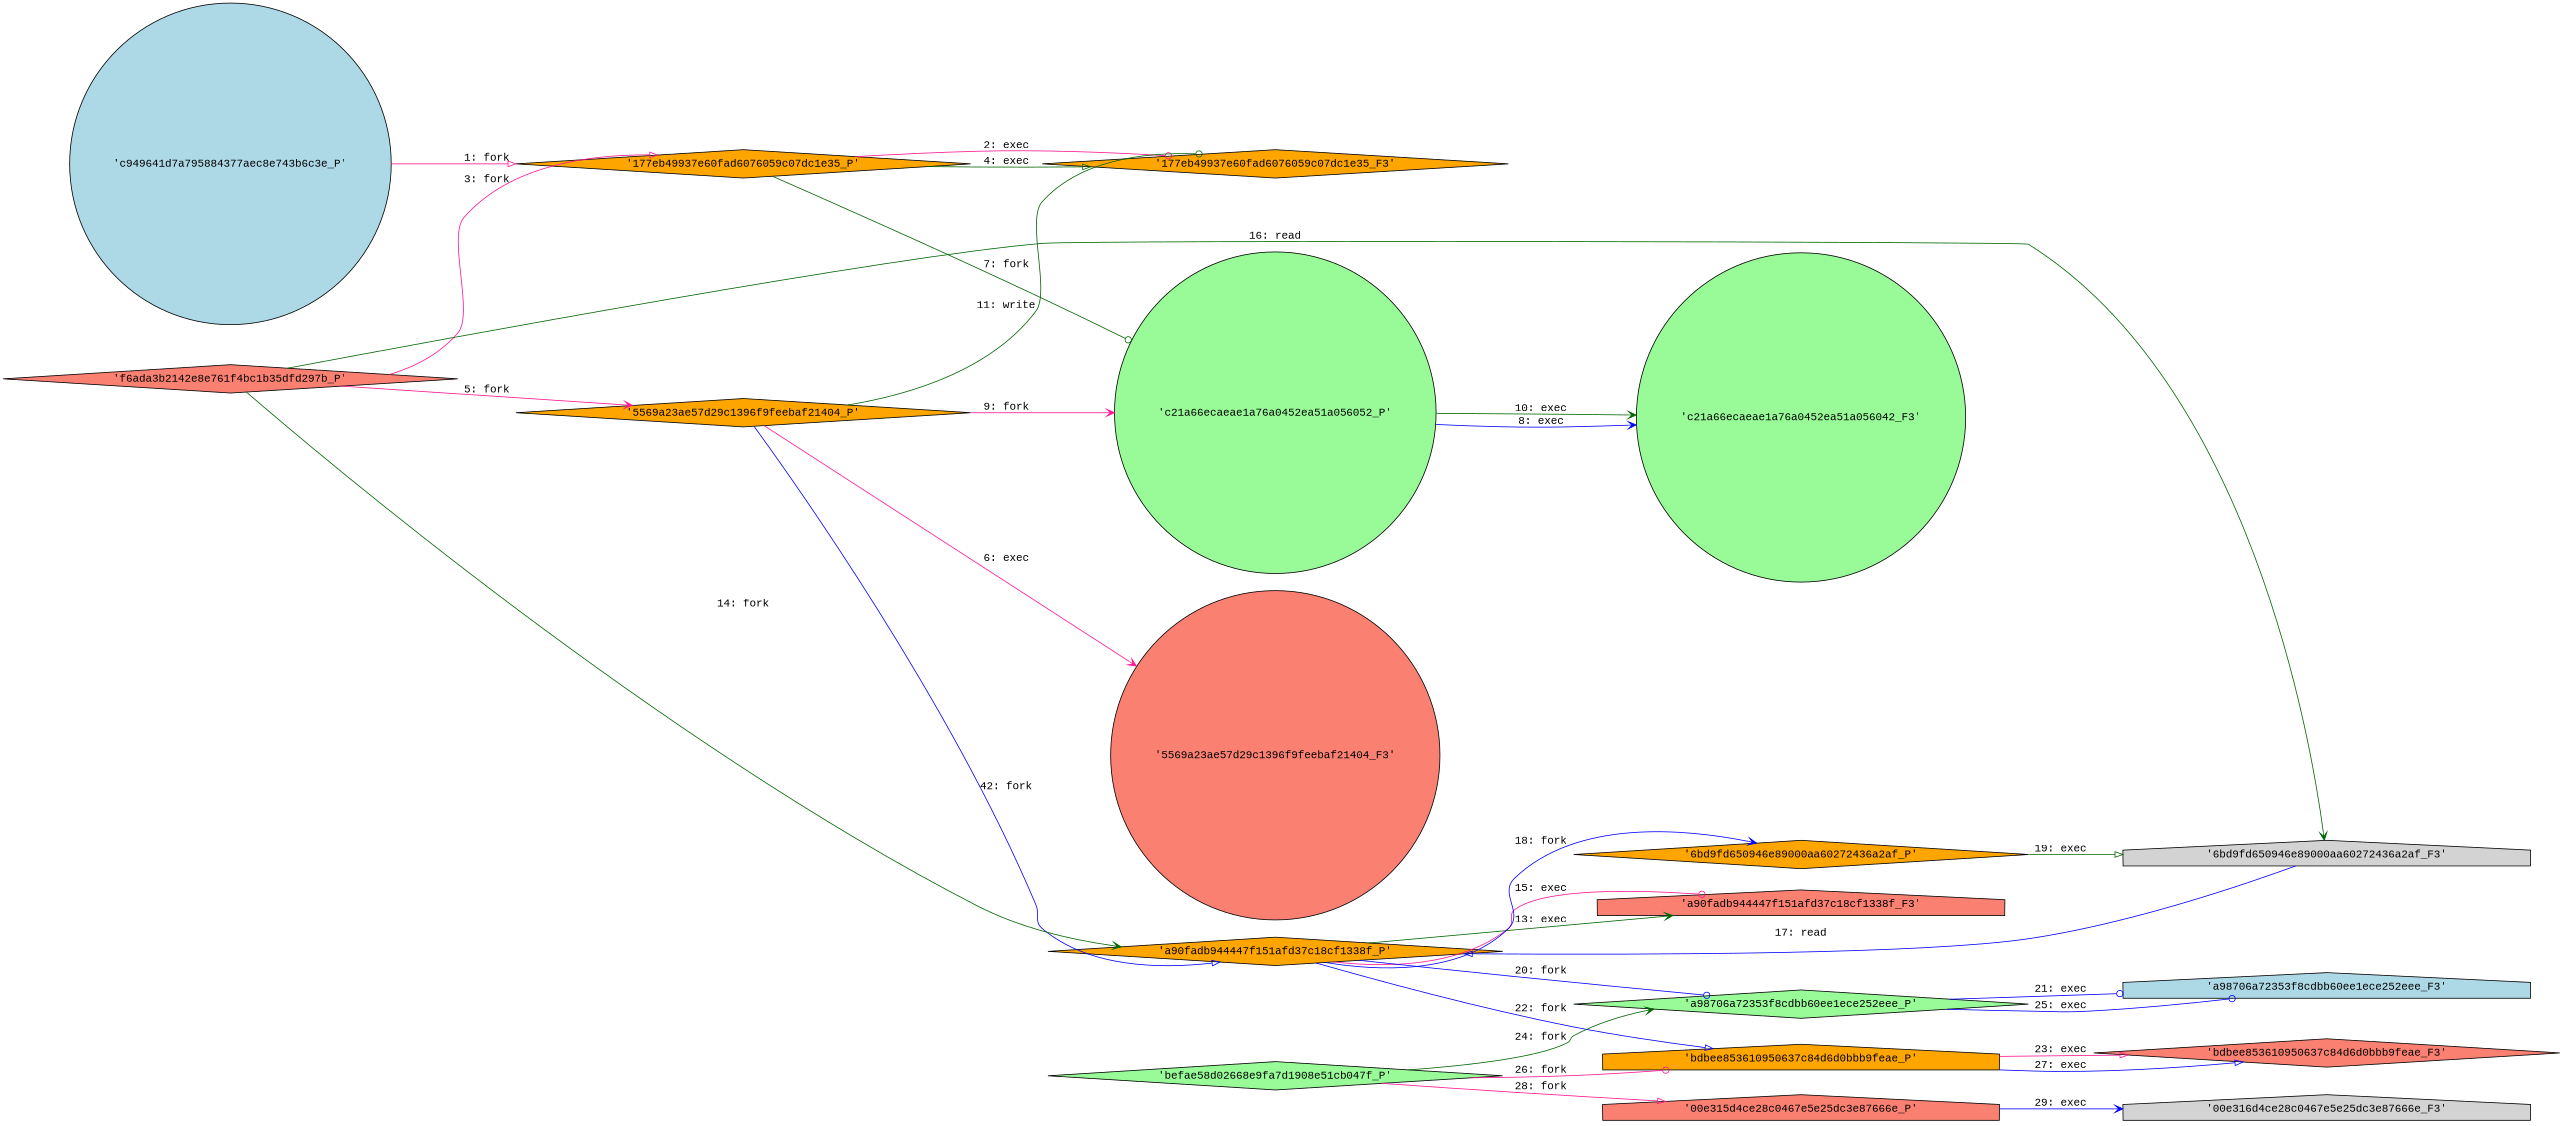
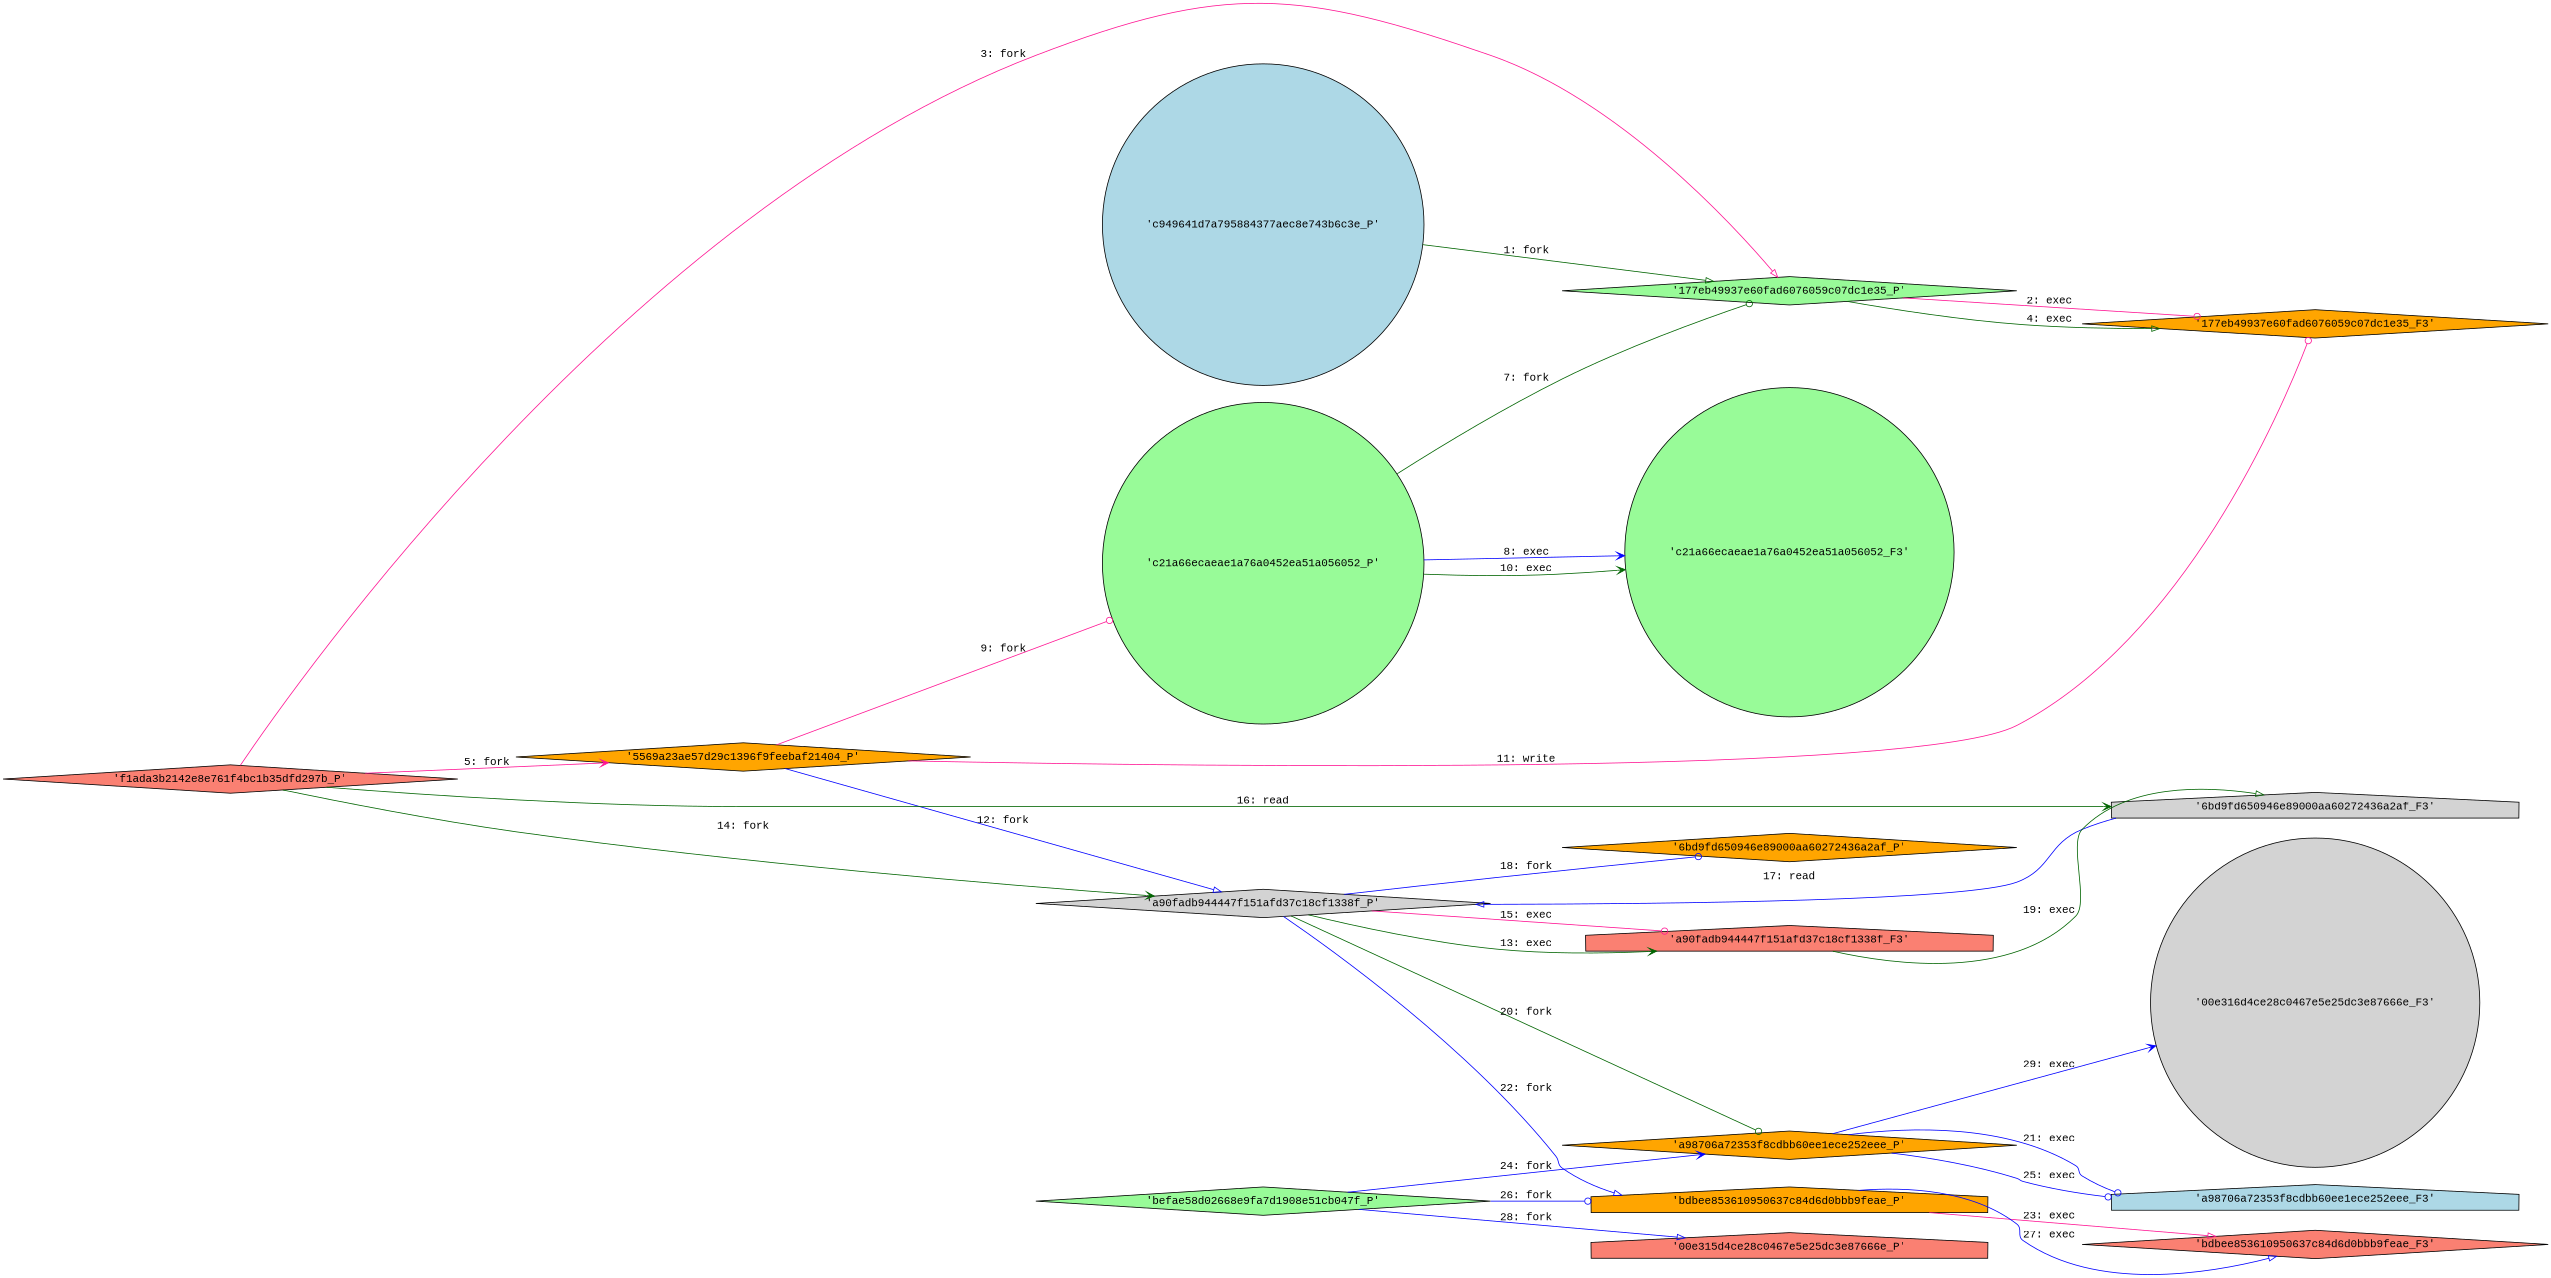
(450, 164) -> (1564, 263)
(743, 164) -> (1789, 291)
(958, 260) -> (1566, 377)
(1040, 281) -> (1708, 760)
(230, 379) -> (230, 779)
(1039, 413) -> (941, 683)
(1801, 417) -> (1789, 552)
(1275, 755) -> none
(1006, 786) -> (1003, 820)
(2072, 855) -> (2079, 908)
(1514, 879) -> (1520, 875)
(1275, 951) -> (1263, 903)
(1531, 978) -> (1523, 1023)
(1801, 1004) -> (1789, 1145)
(1532, 1054) -> (1522, 1174)
(1567, 1076) -> (1538, 1201)
(1520, 1093) -> (1518, 1223)
(2057, 1109) -> (1990, 1091)
(2327, 1109) -> (2315, 1003)
